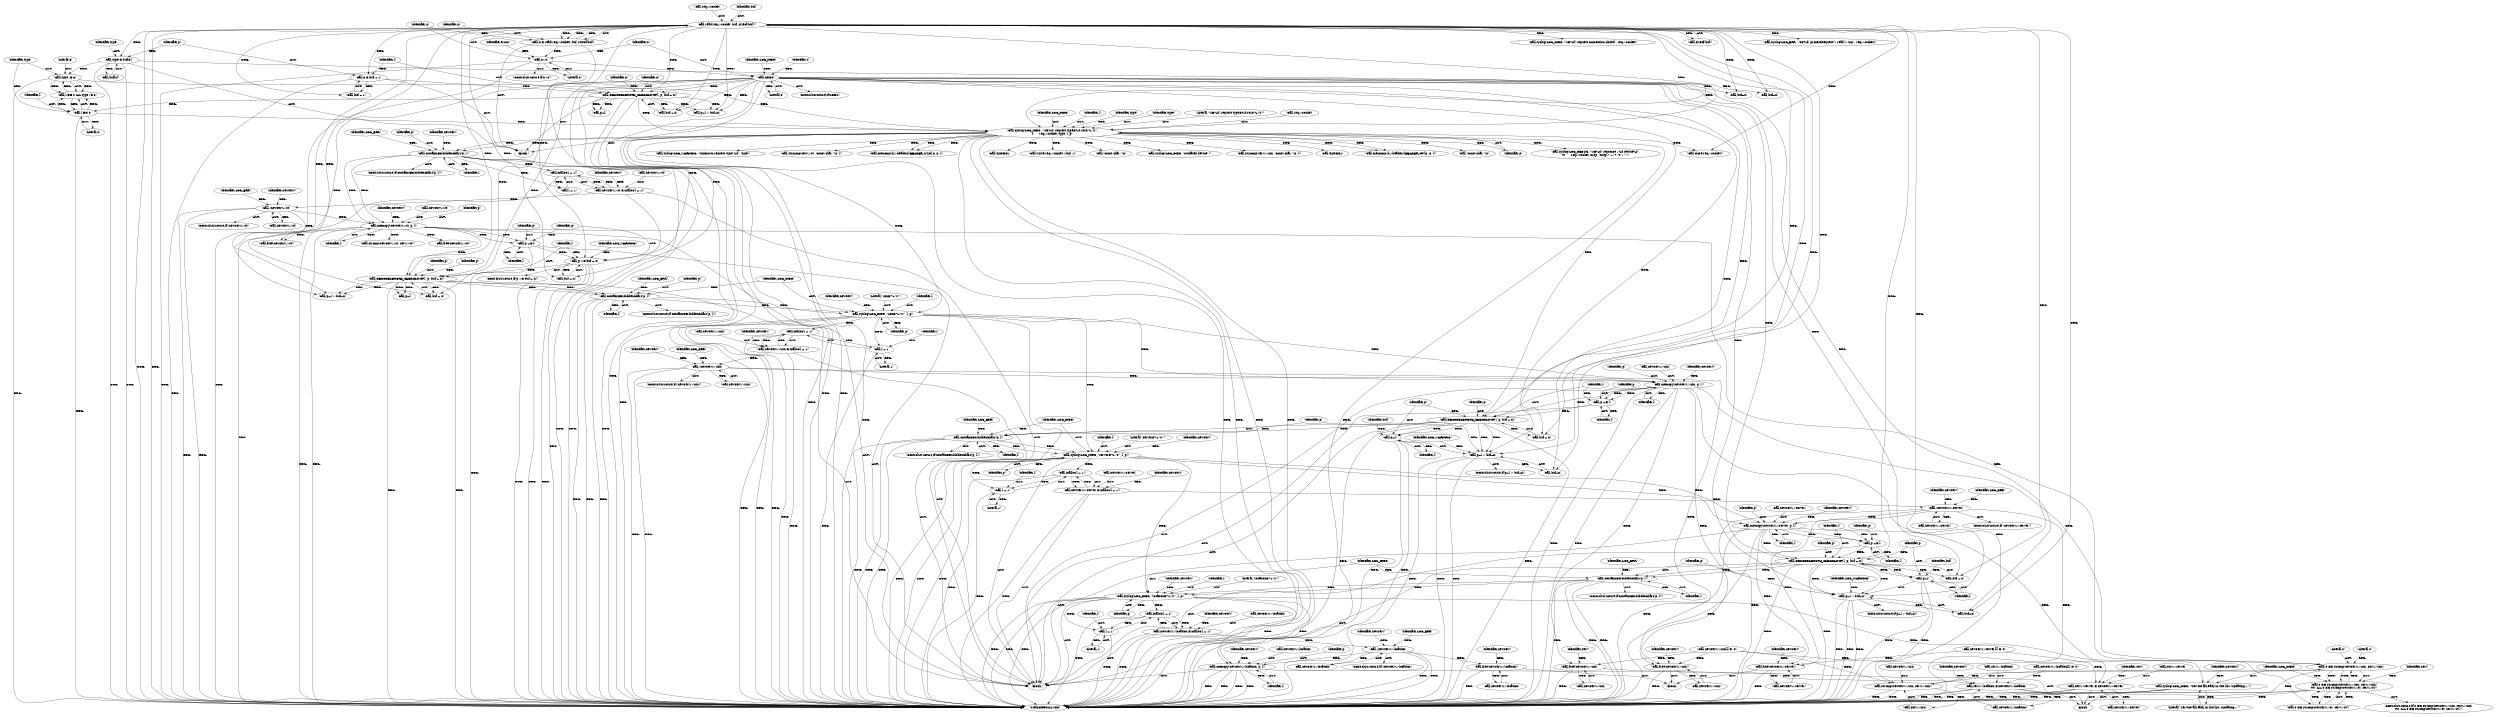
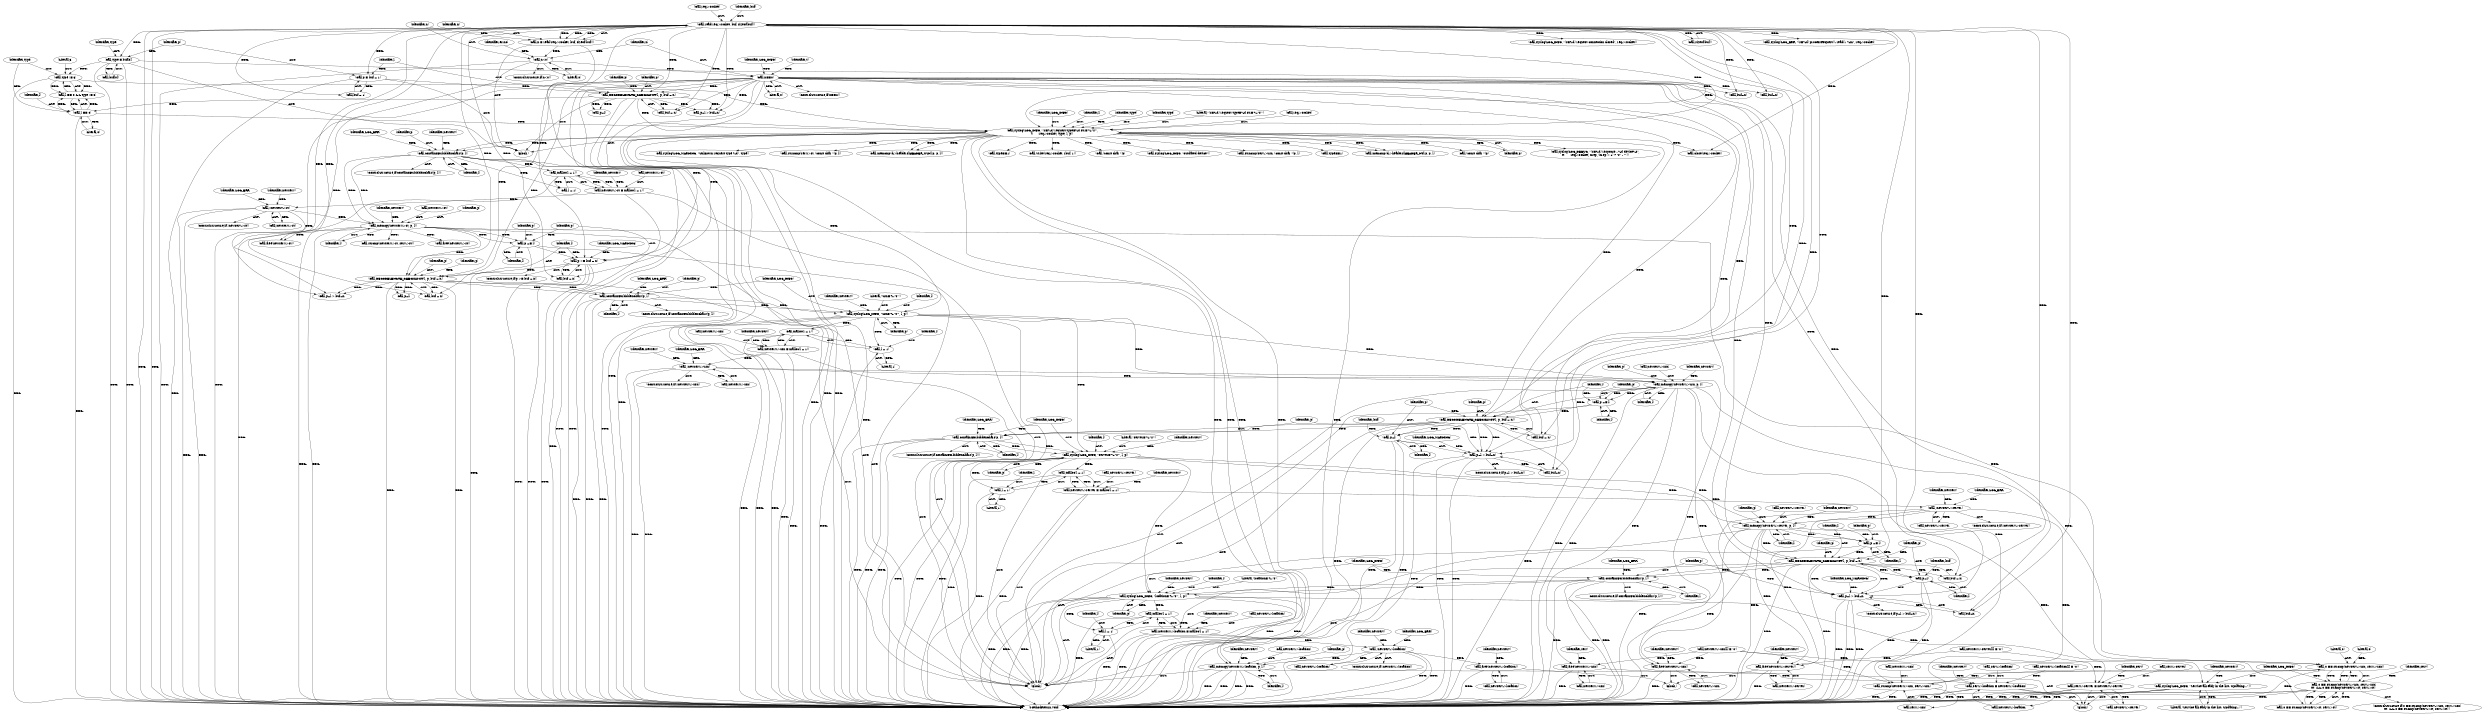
(68, 86) -> (68, 86)
(1998, 464) -> (1995, 464)
